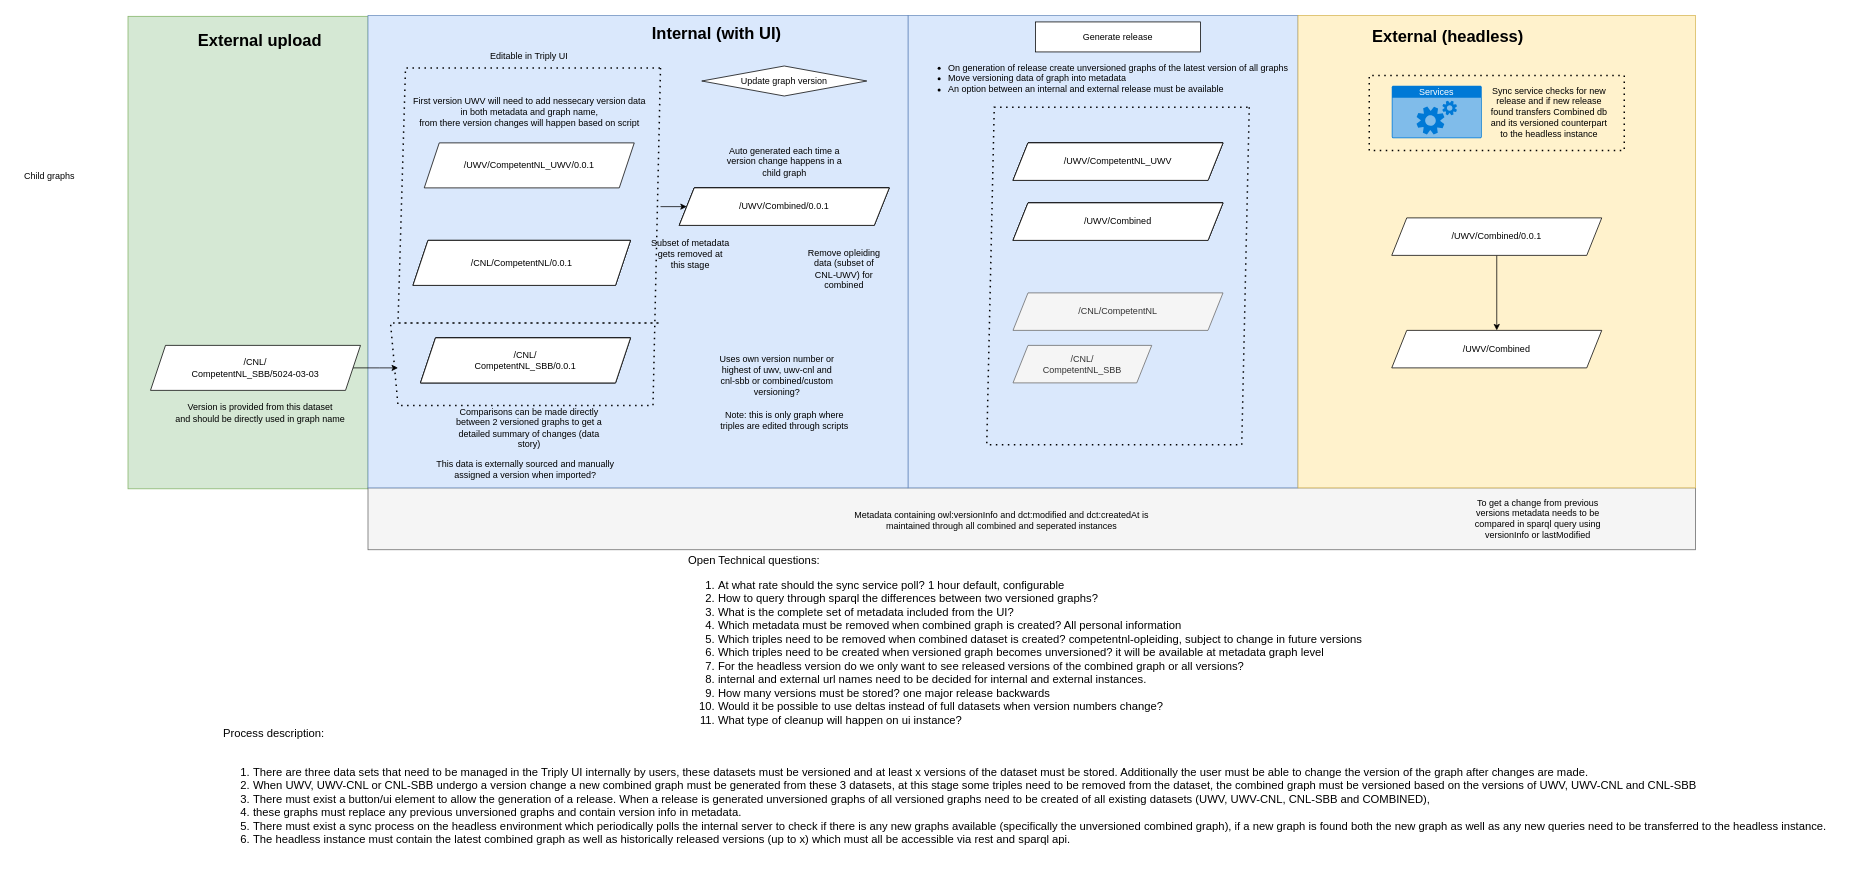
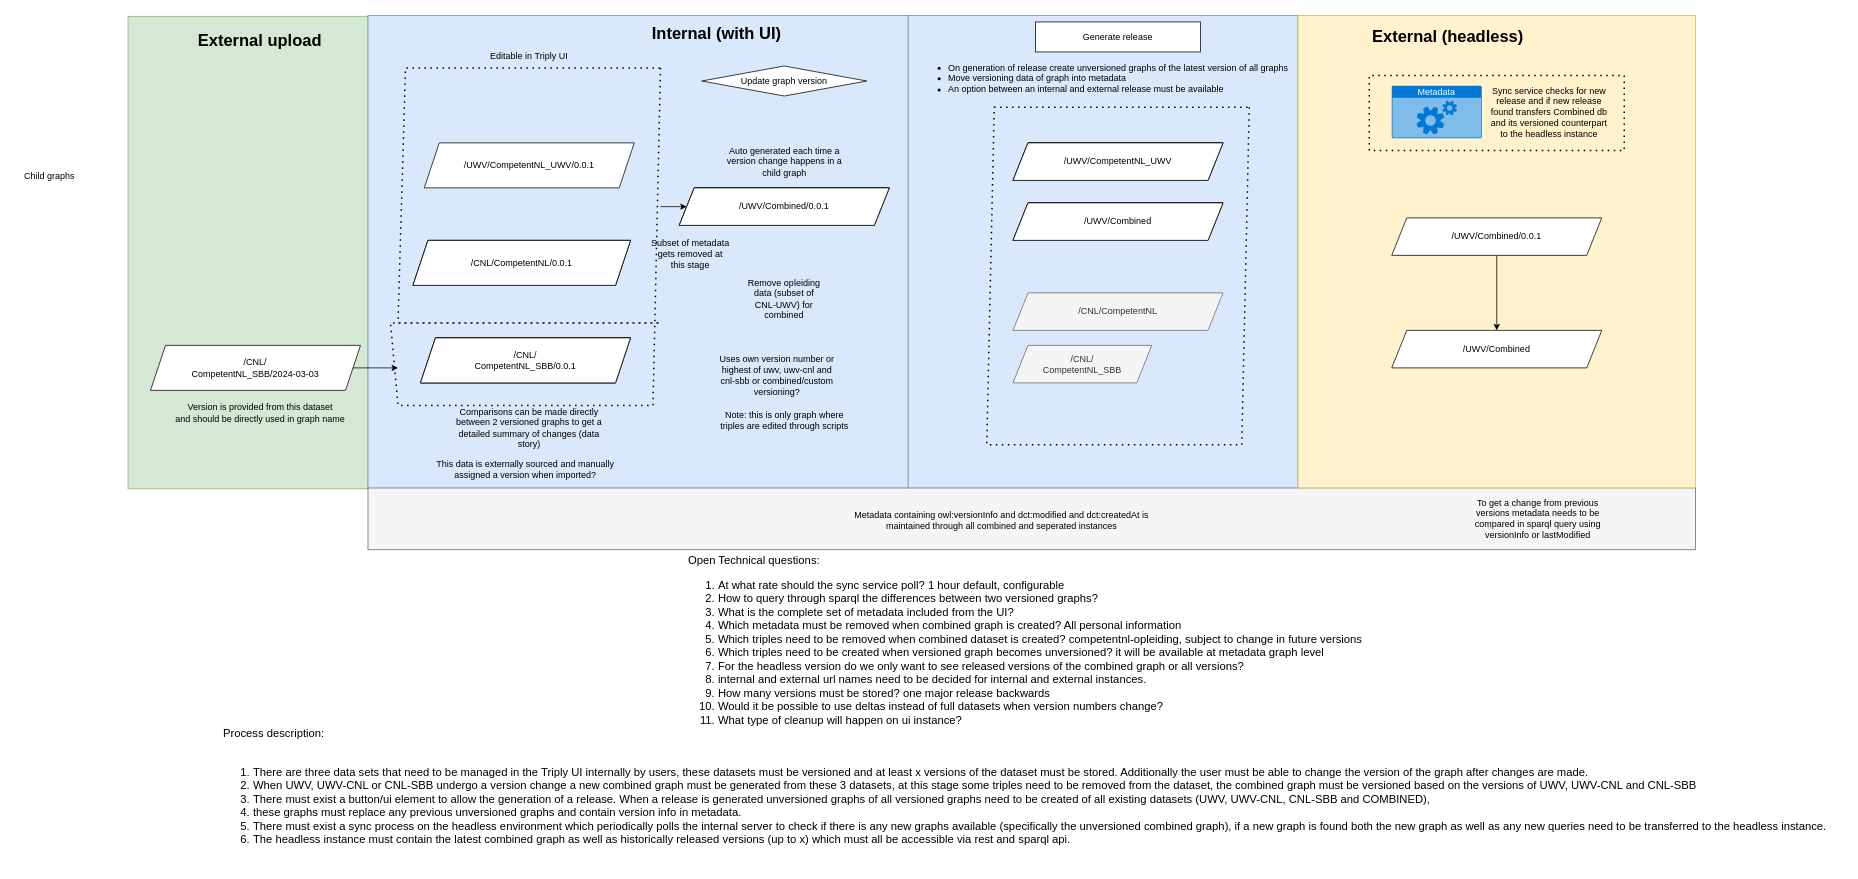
(1437, 92) -> (1437, 92)
(529, 112) -> none
(844, 269) -> (784, 299)
(255, 368) -> (255, 368)
